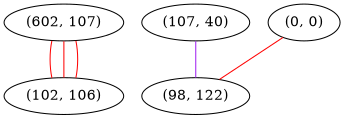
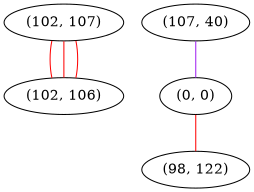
(64, 22) -> (64, 22)
(196, 59) -> (196, 59)
